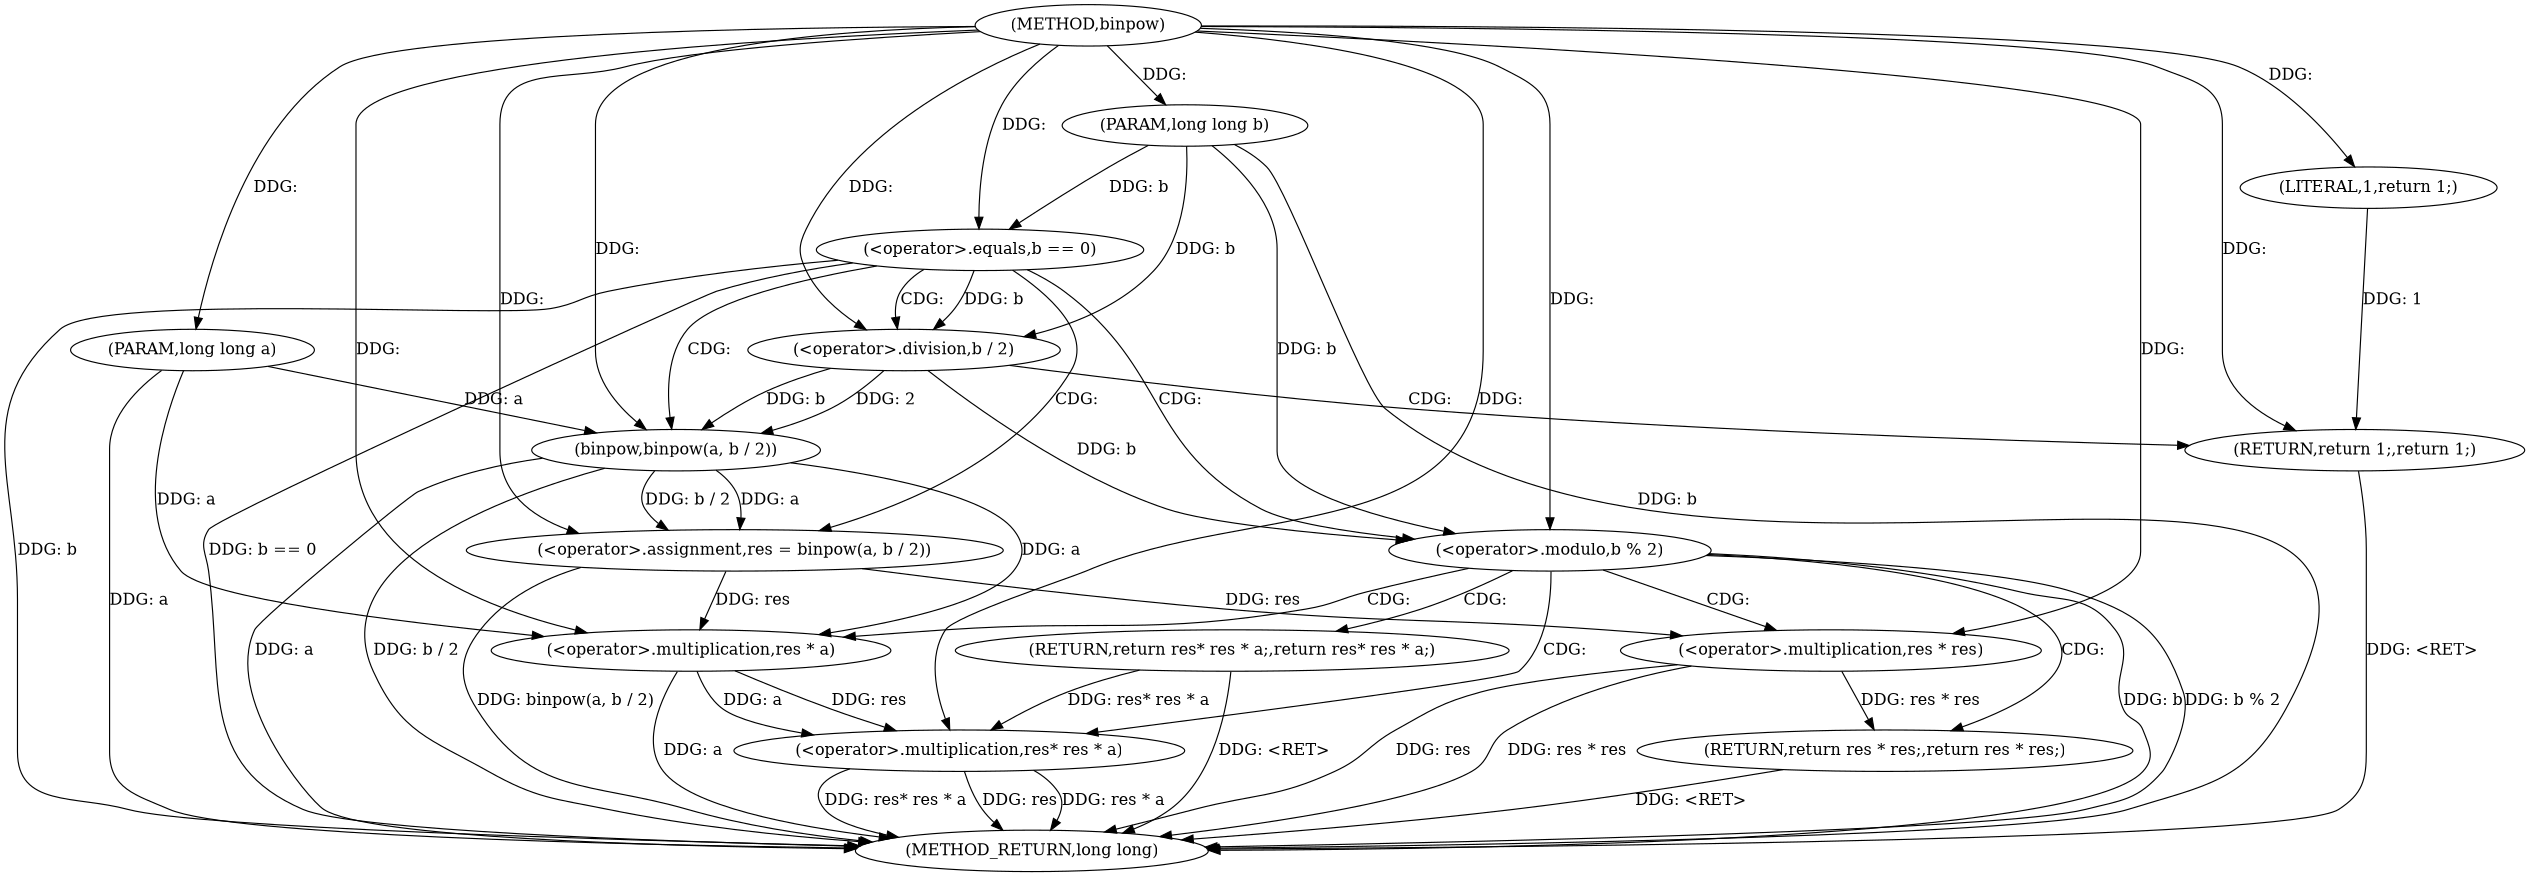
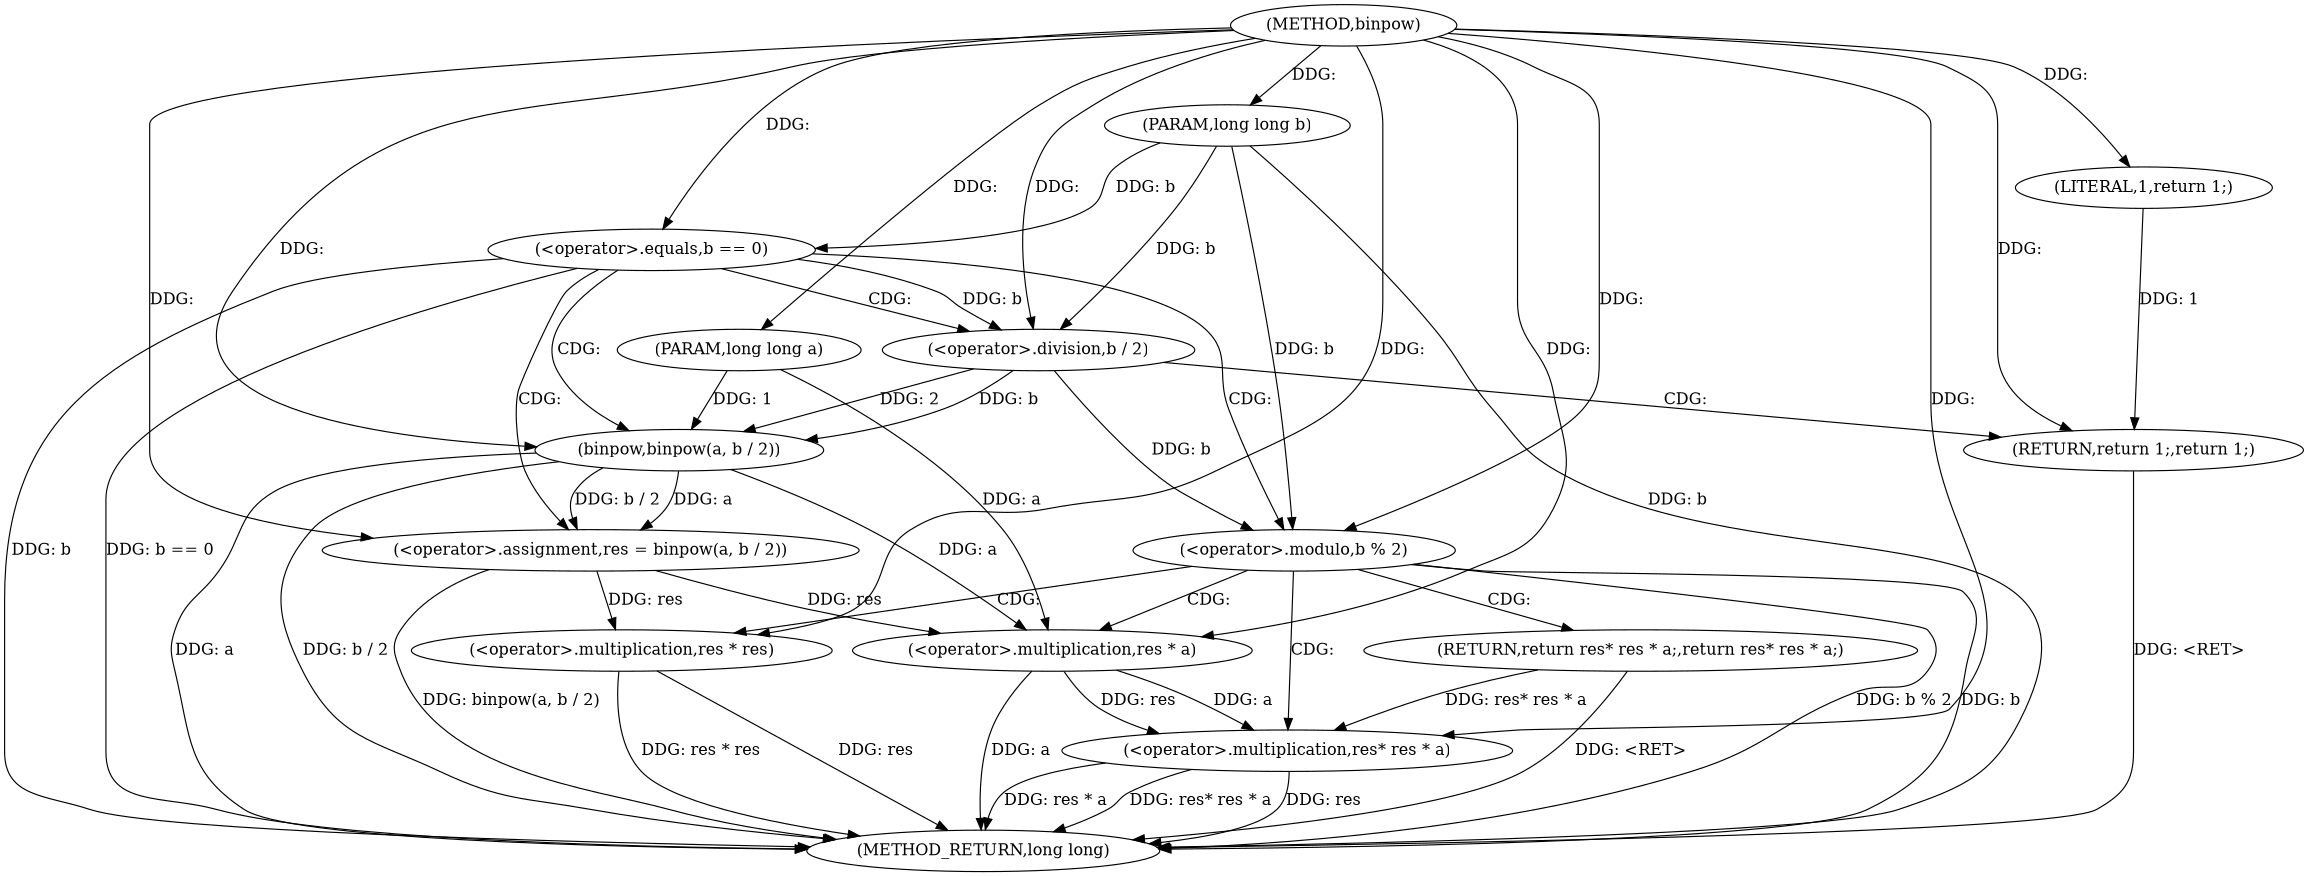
(494, 400) -> (743, 400)
(1885, 751) -> none
(148, 800) -> none
